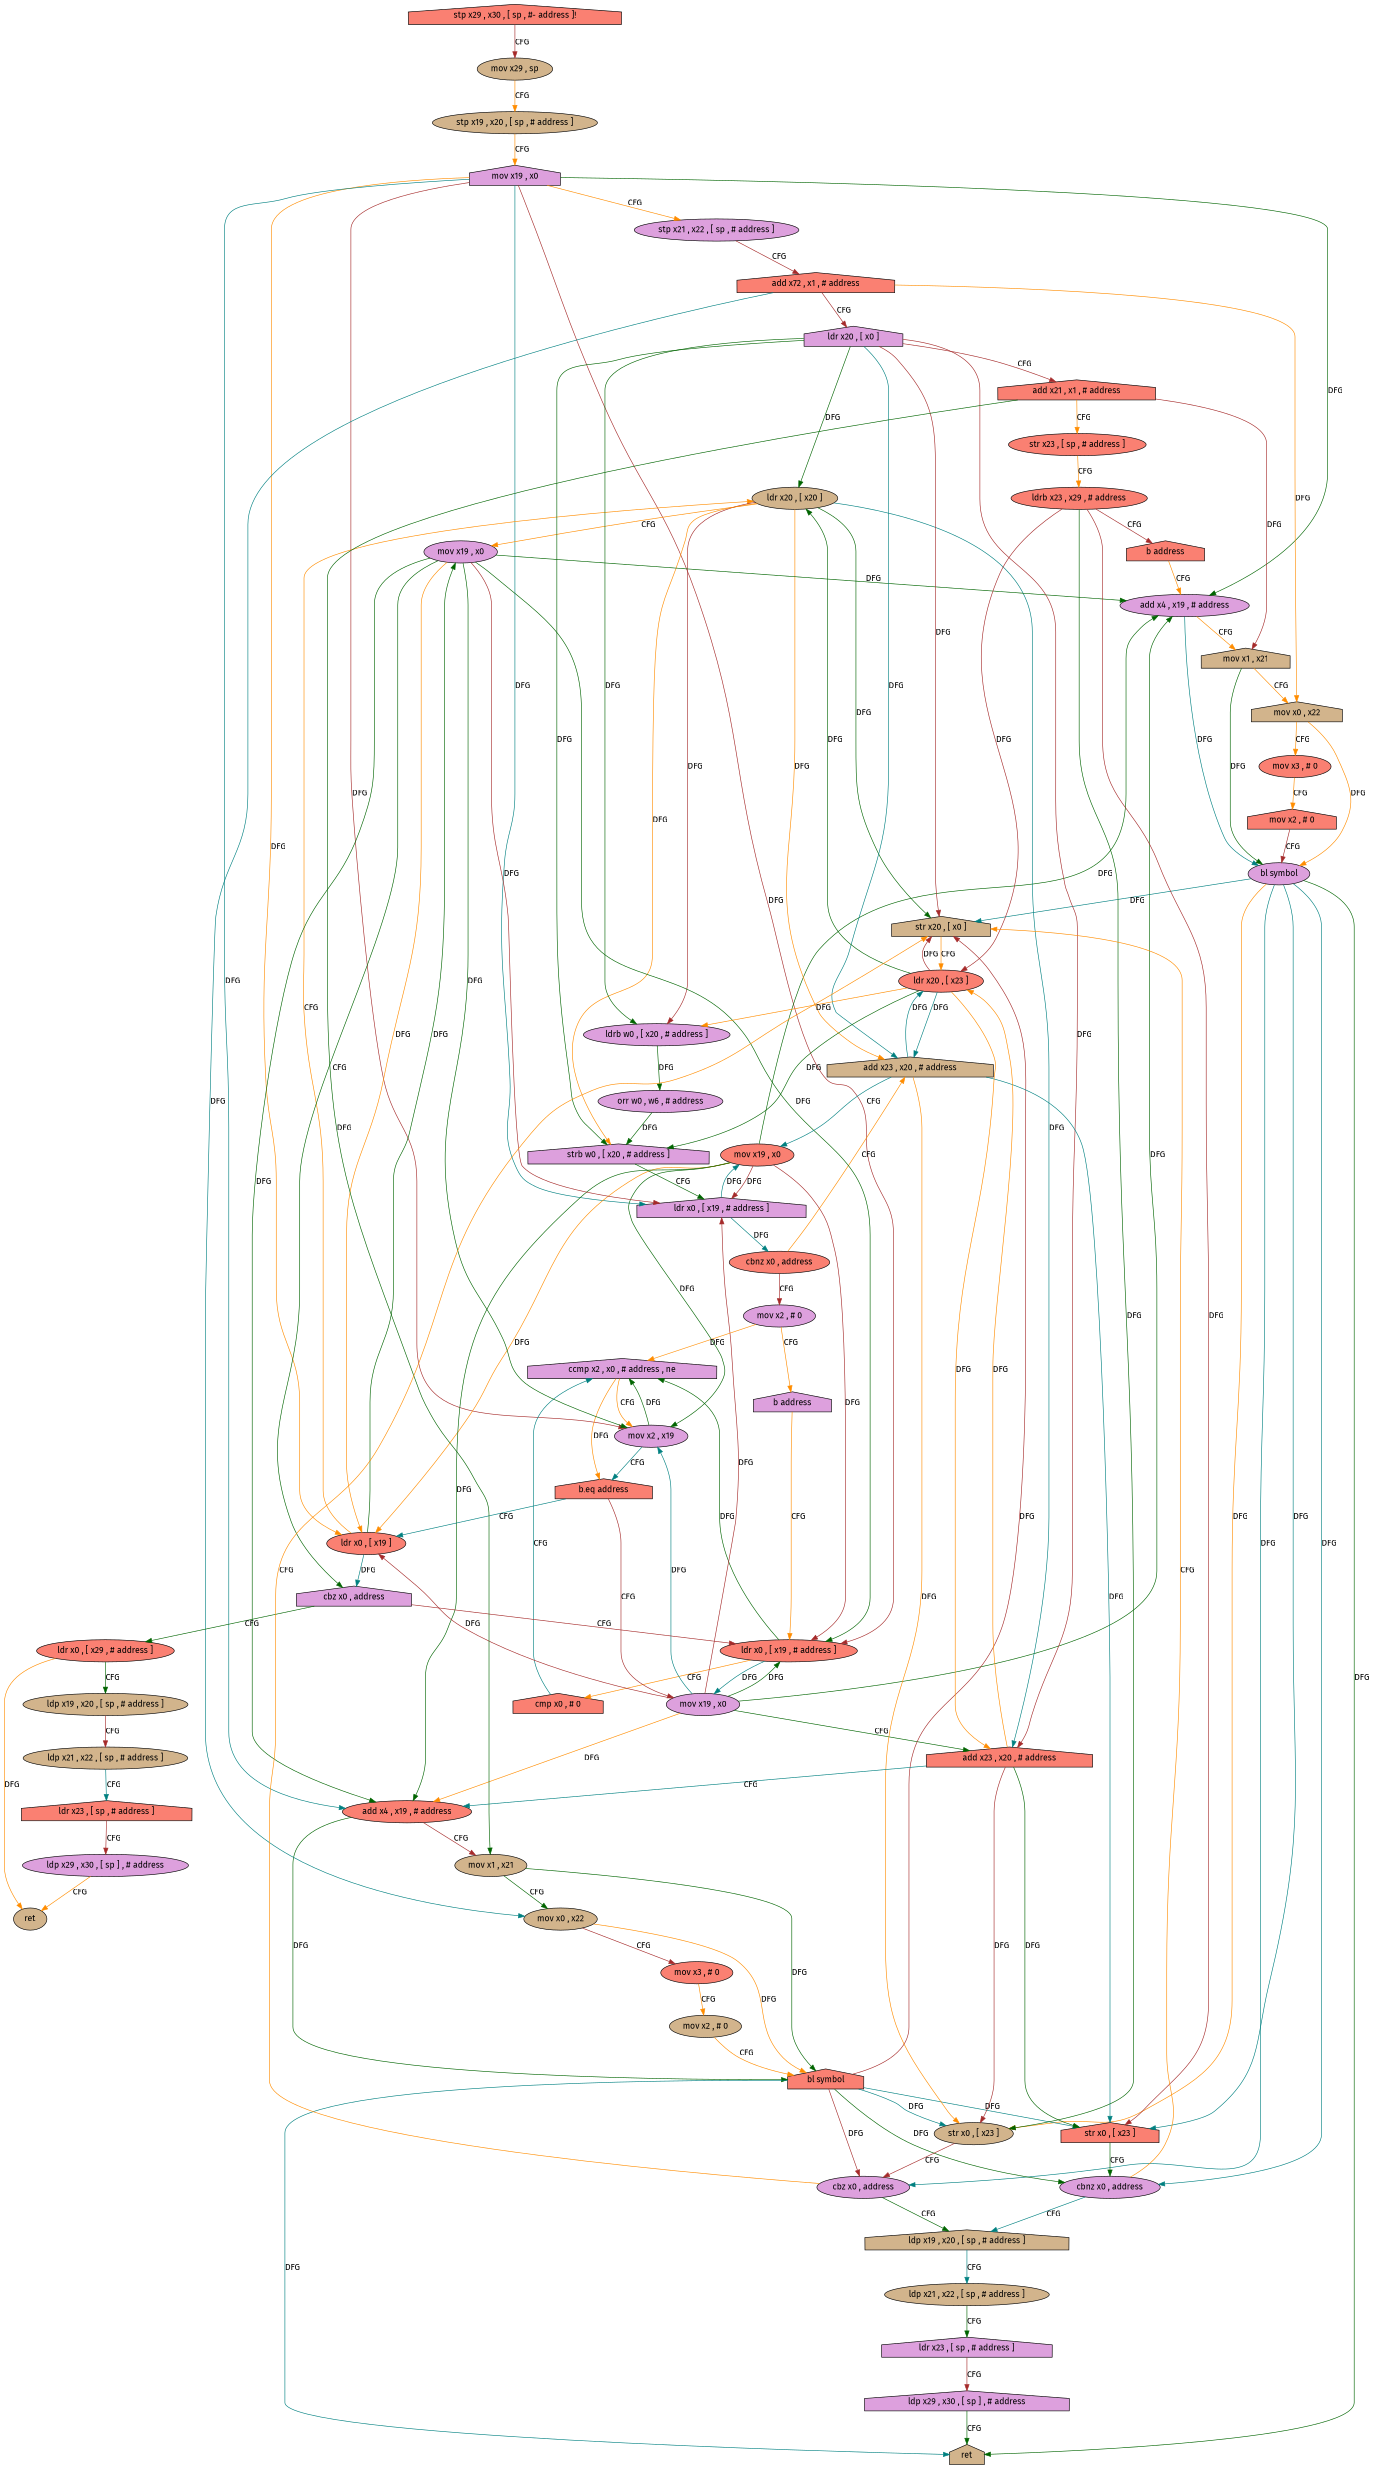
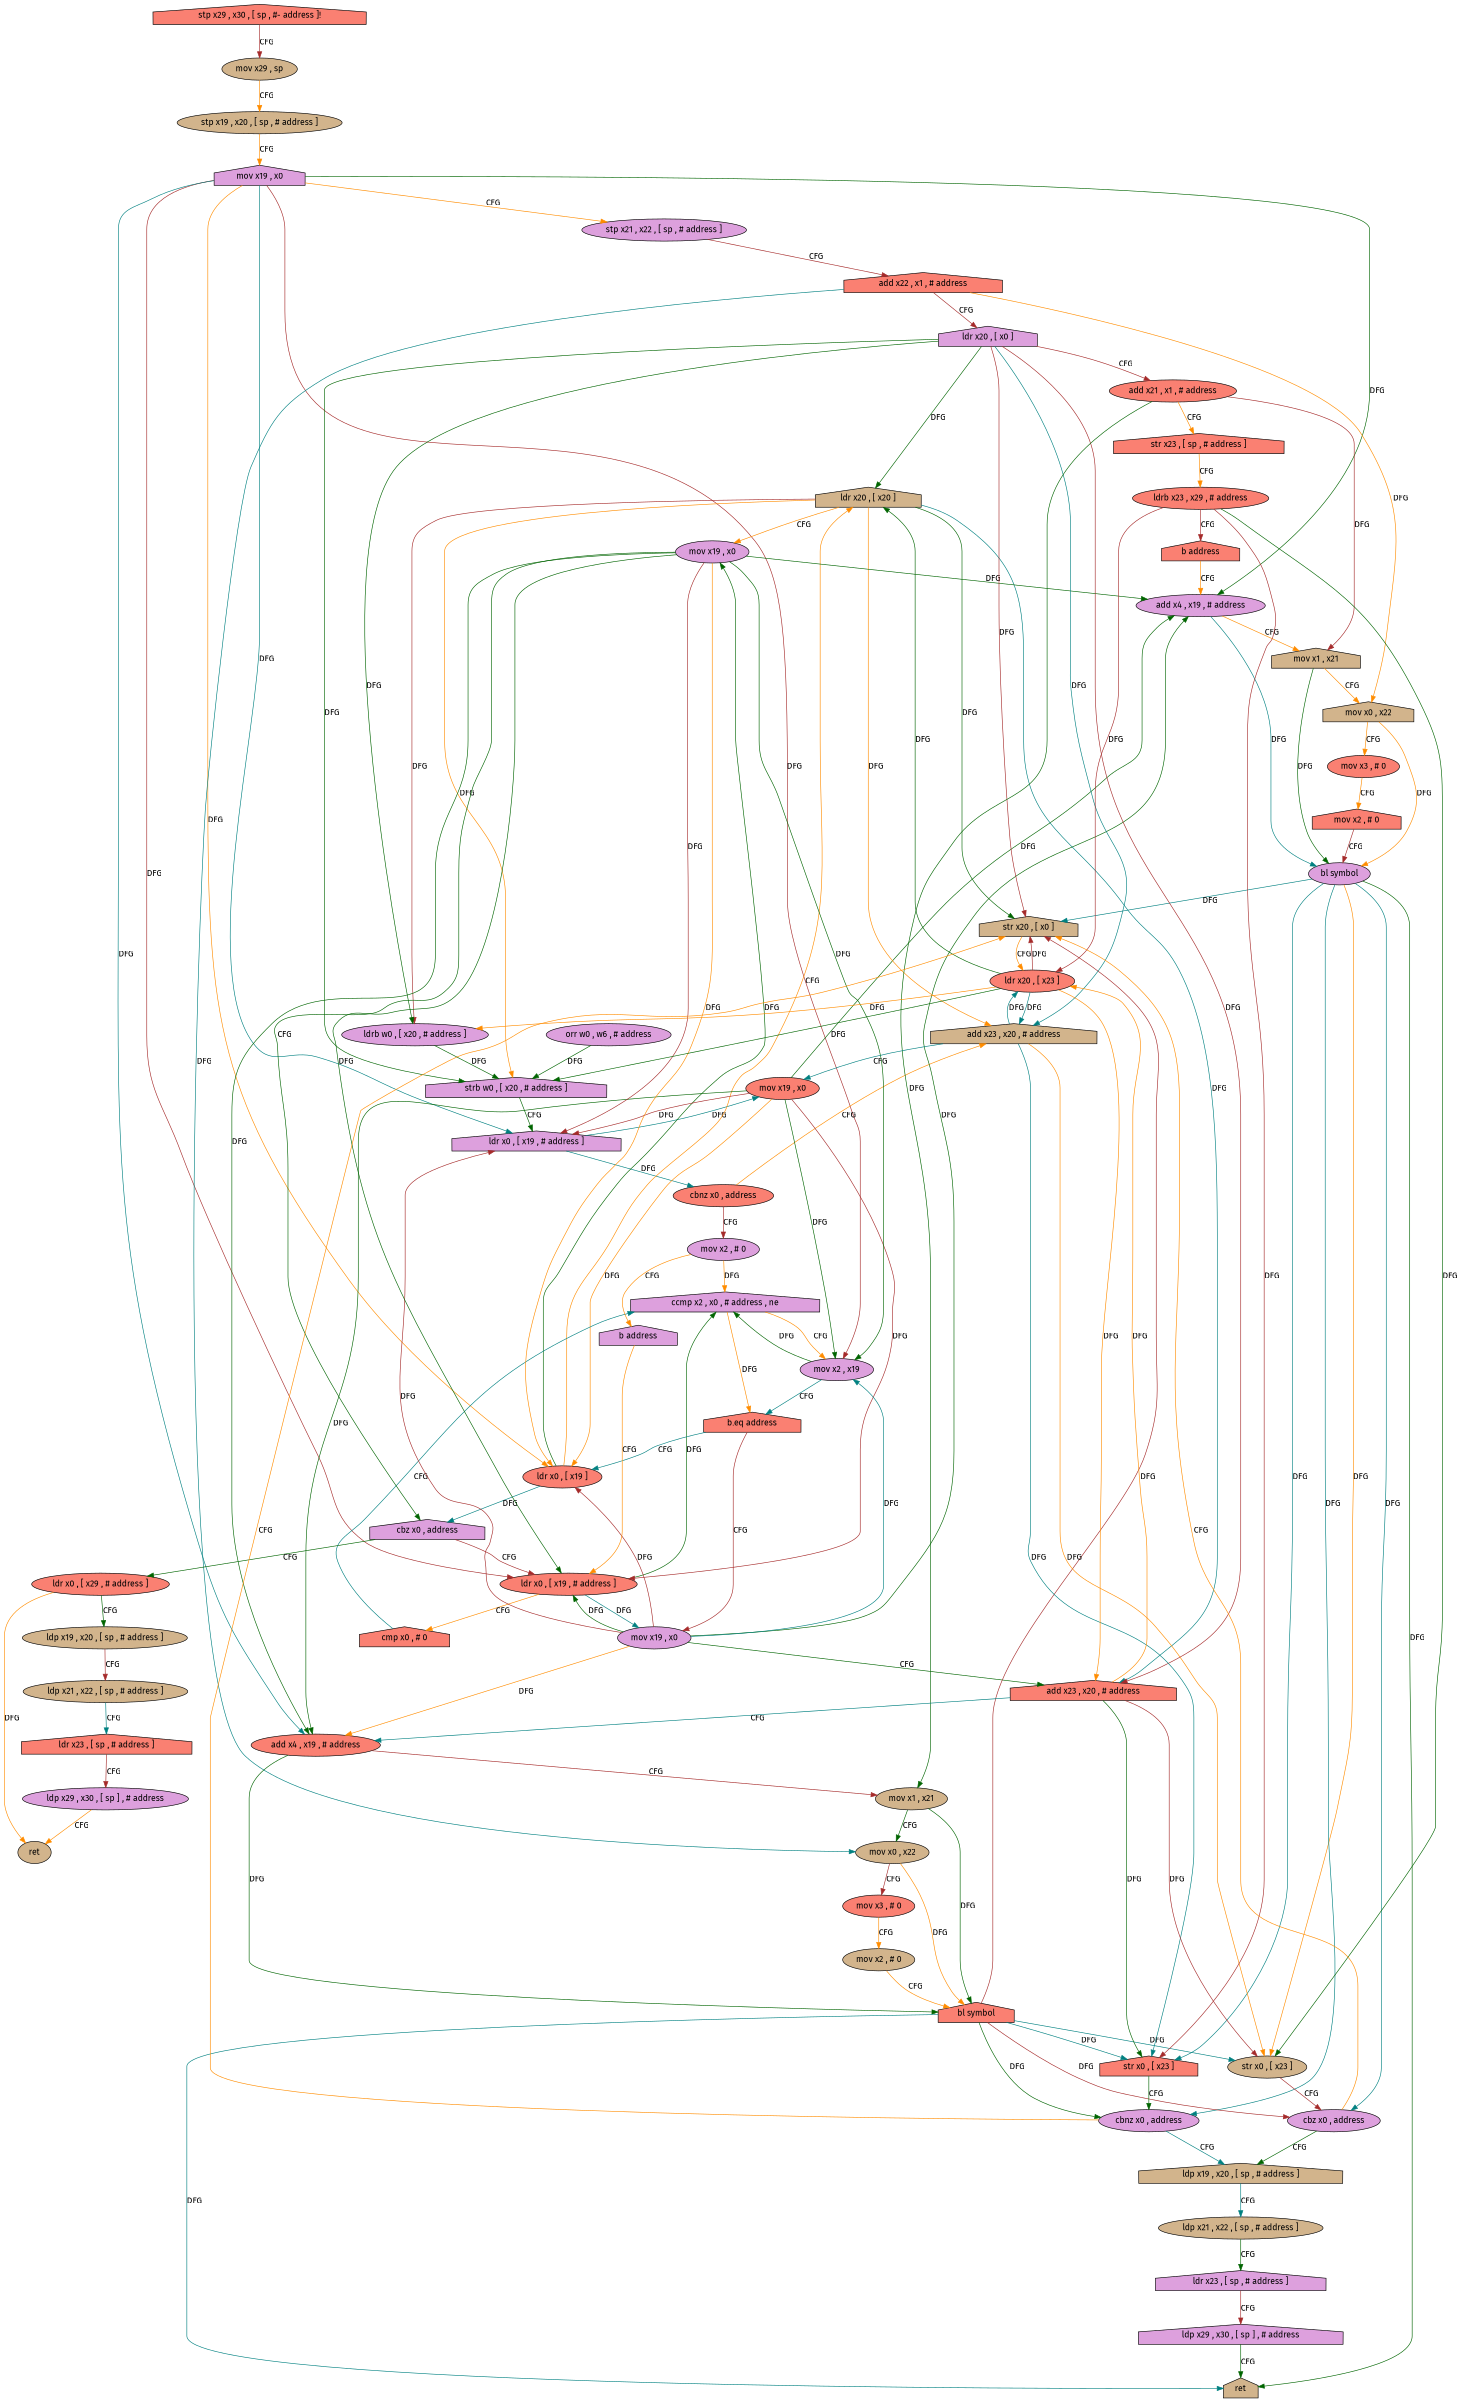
(816, 284) -> (923, 284)
(1077, 391) -> (1173, 391)
(1077, 445) -> (1199, 445)
(795, 498) -> (868, 498)
(658, 1065) -> (464, 1061)
